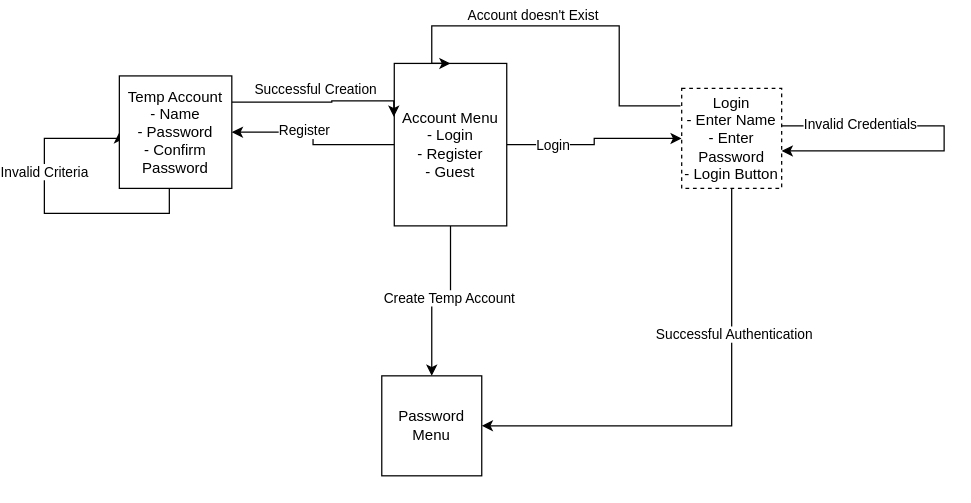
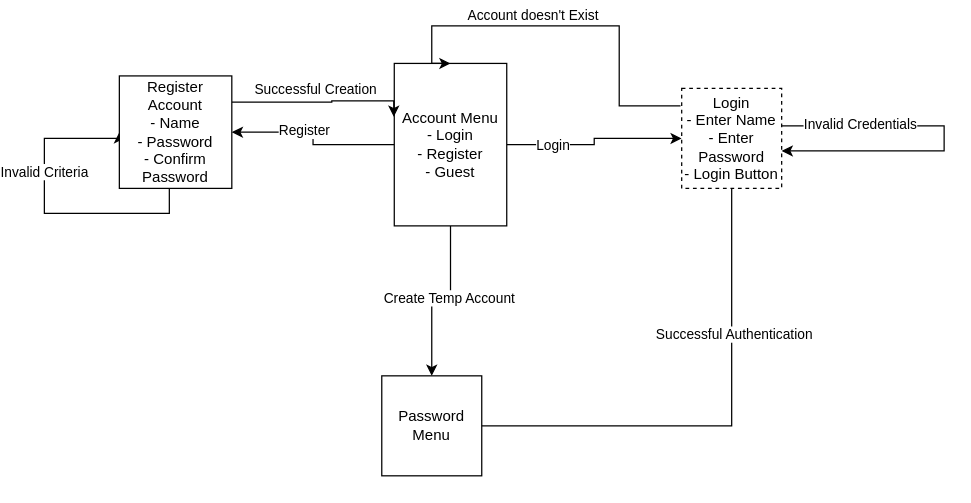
(176, 132) -> (176, 132)
(492, 426) -> (488, 426)
